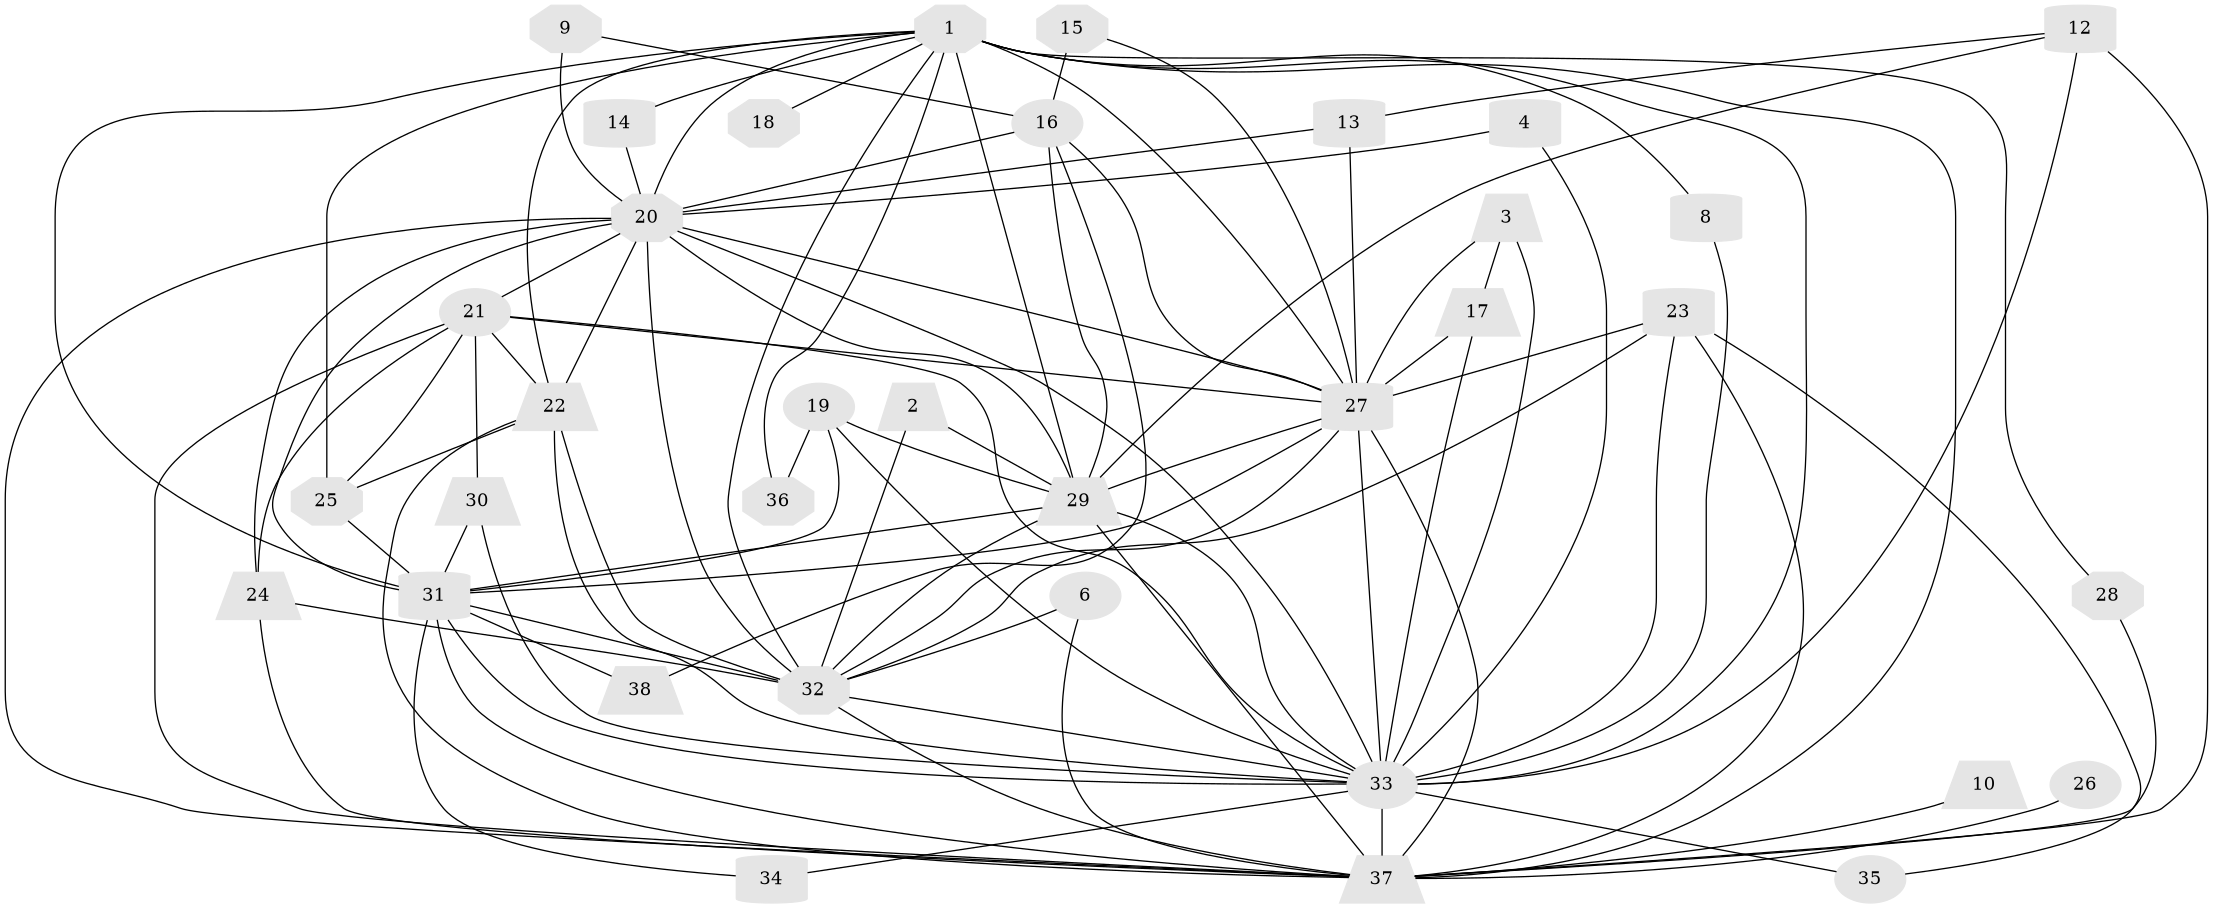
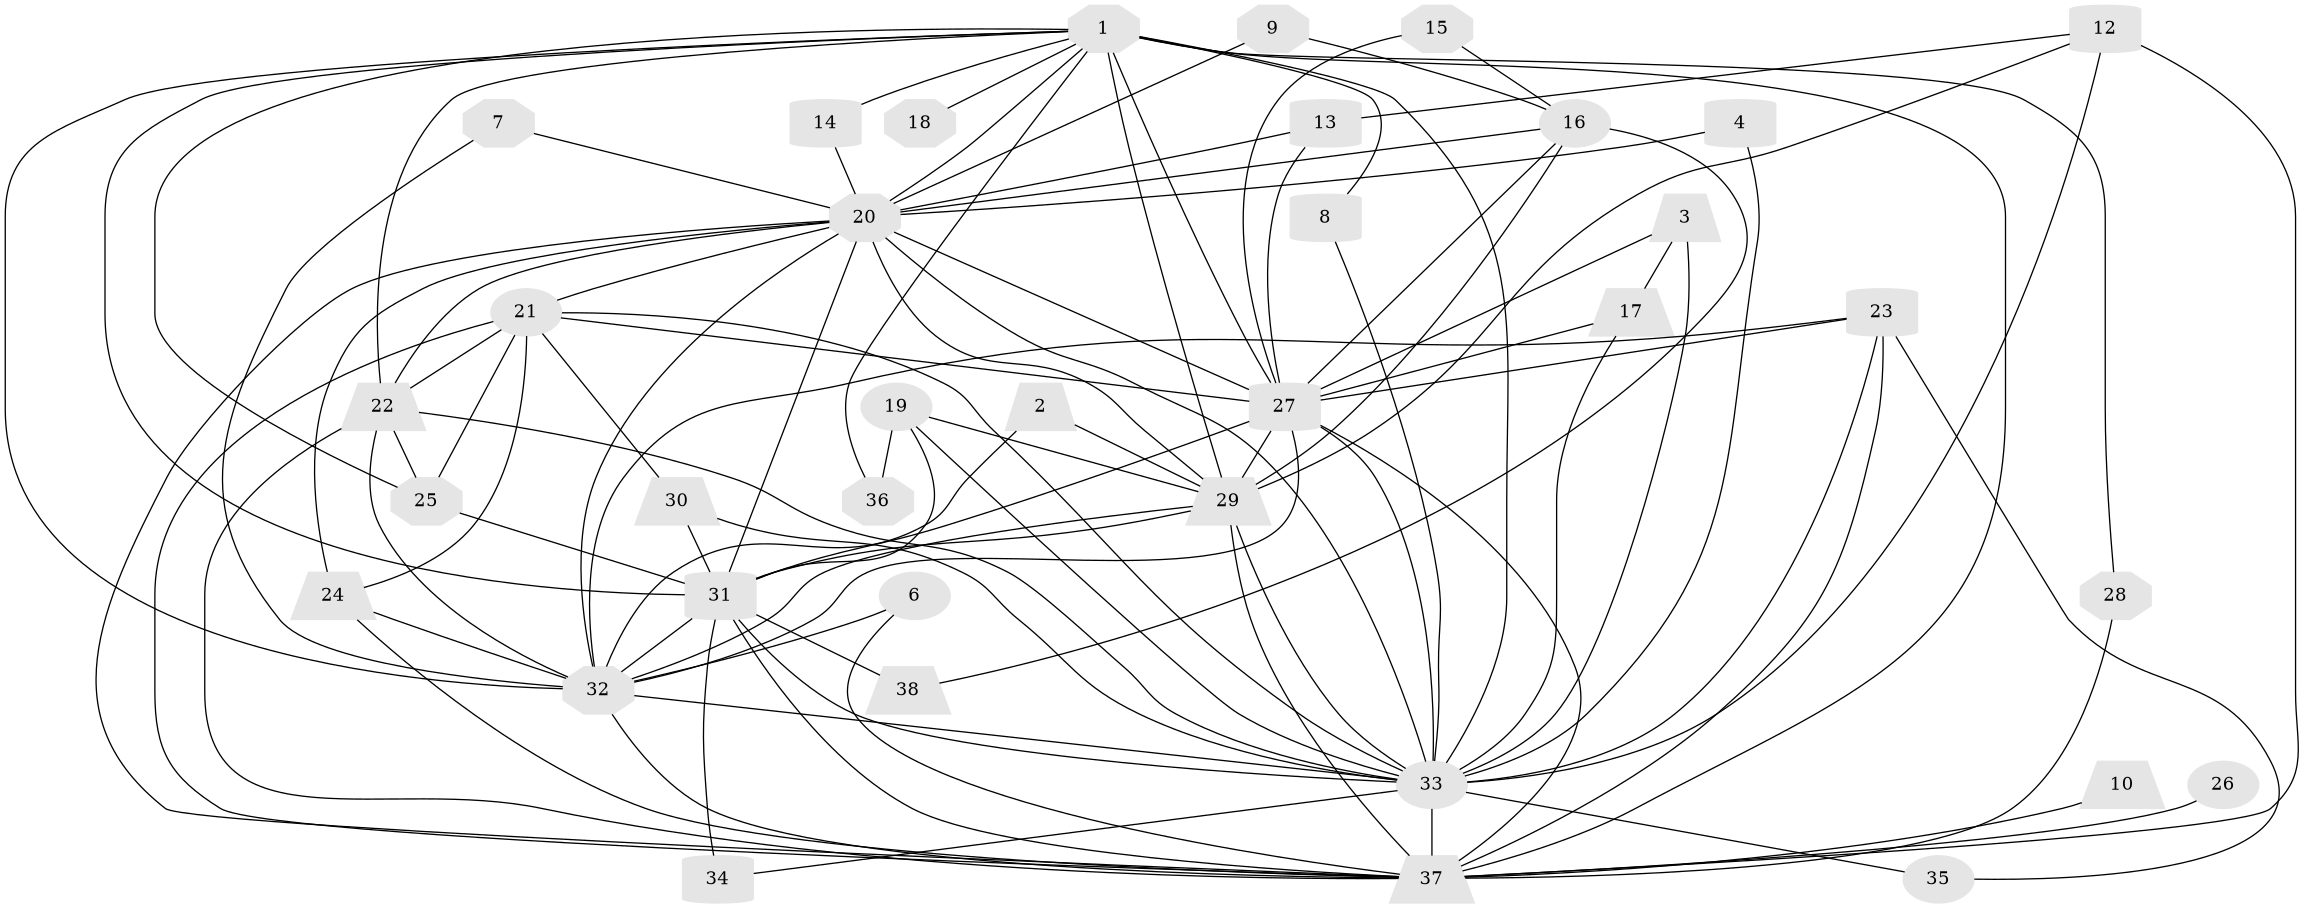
none -> (499, 123)
